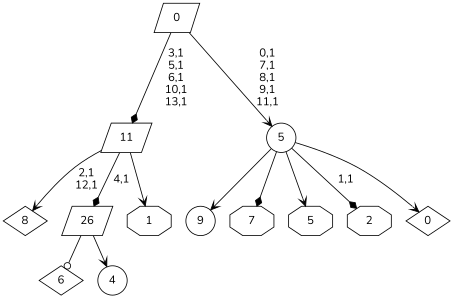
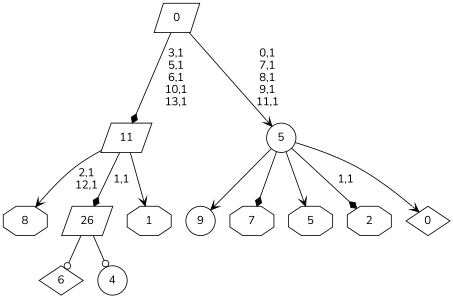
(121, 179) -> (121, 179)
(25, 221) -> (25, 221)
(98, 247) -> (99, 248)
